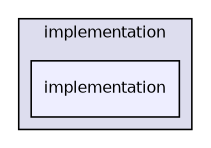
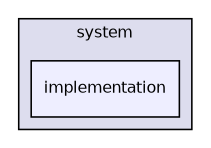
(105, 34) -> (105, 34)
